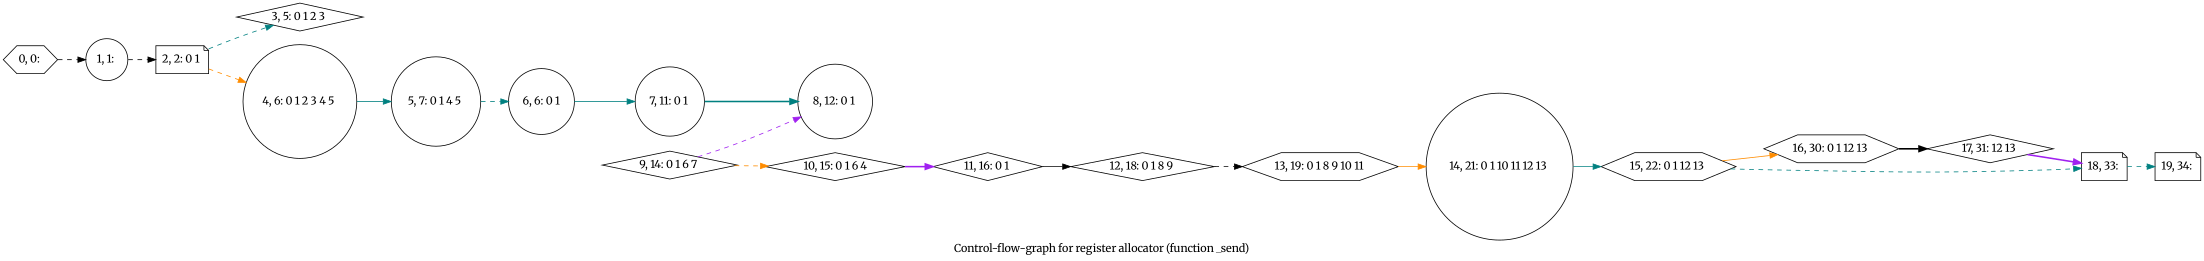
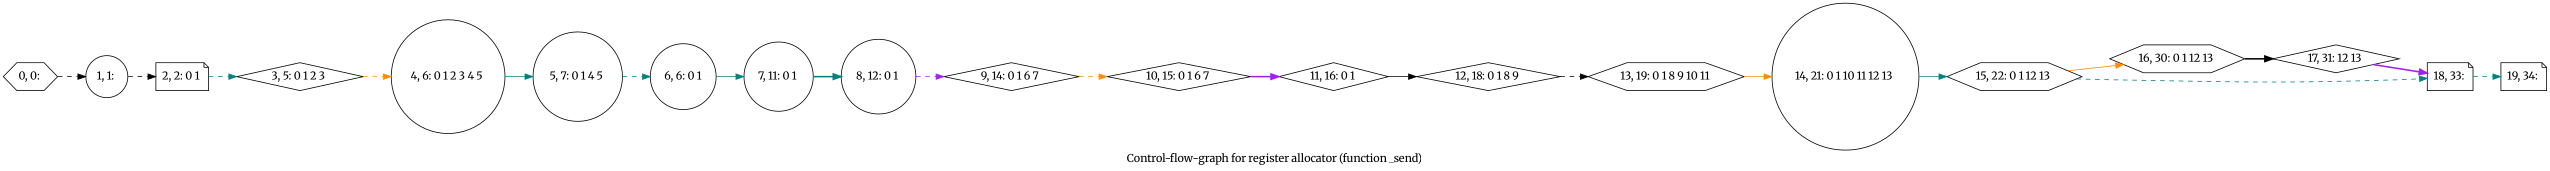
(224, 74) -> (373, 77)
(746, 140) -> (926, 77)
(835, 167) -> (1179, 77)
